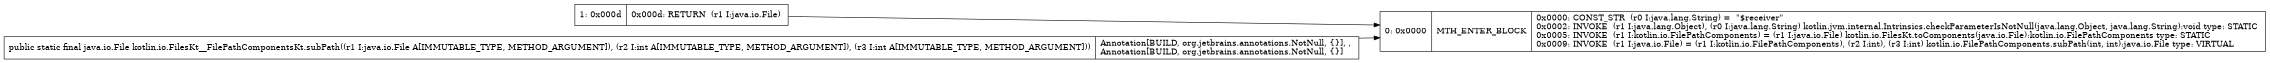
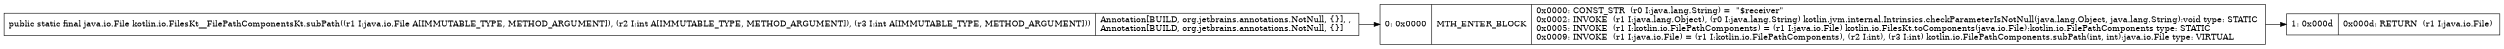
(1081, 21) -> (2273, 24)
